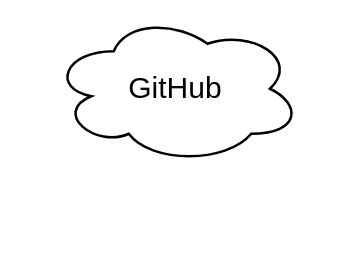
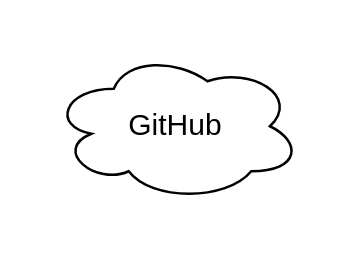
(176, 89) -> (176, 126)
